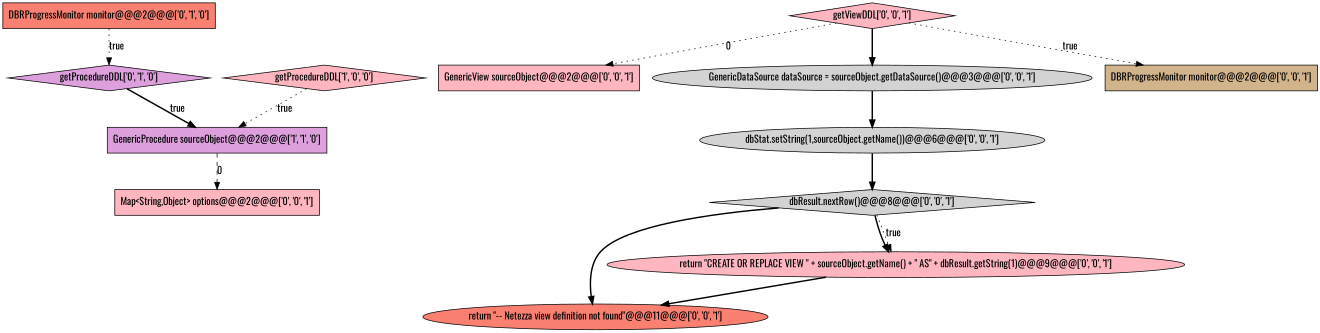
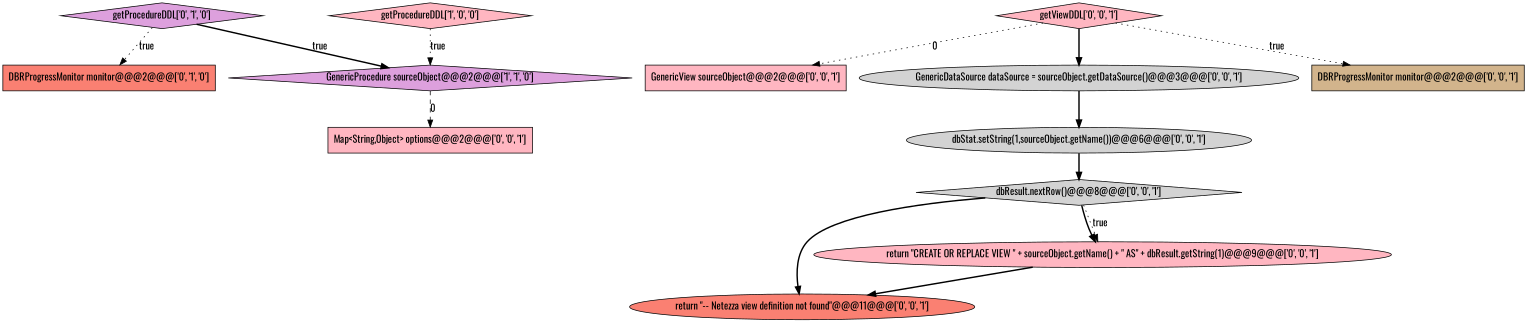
(109, 43) -> (138, 44)
(217, 140) -> (430, 78)
